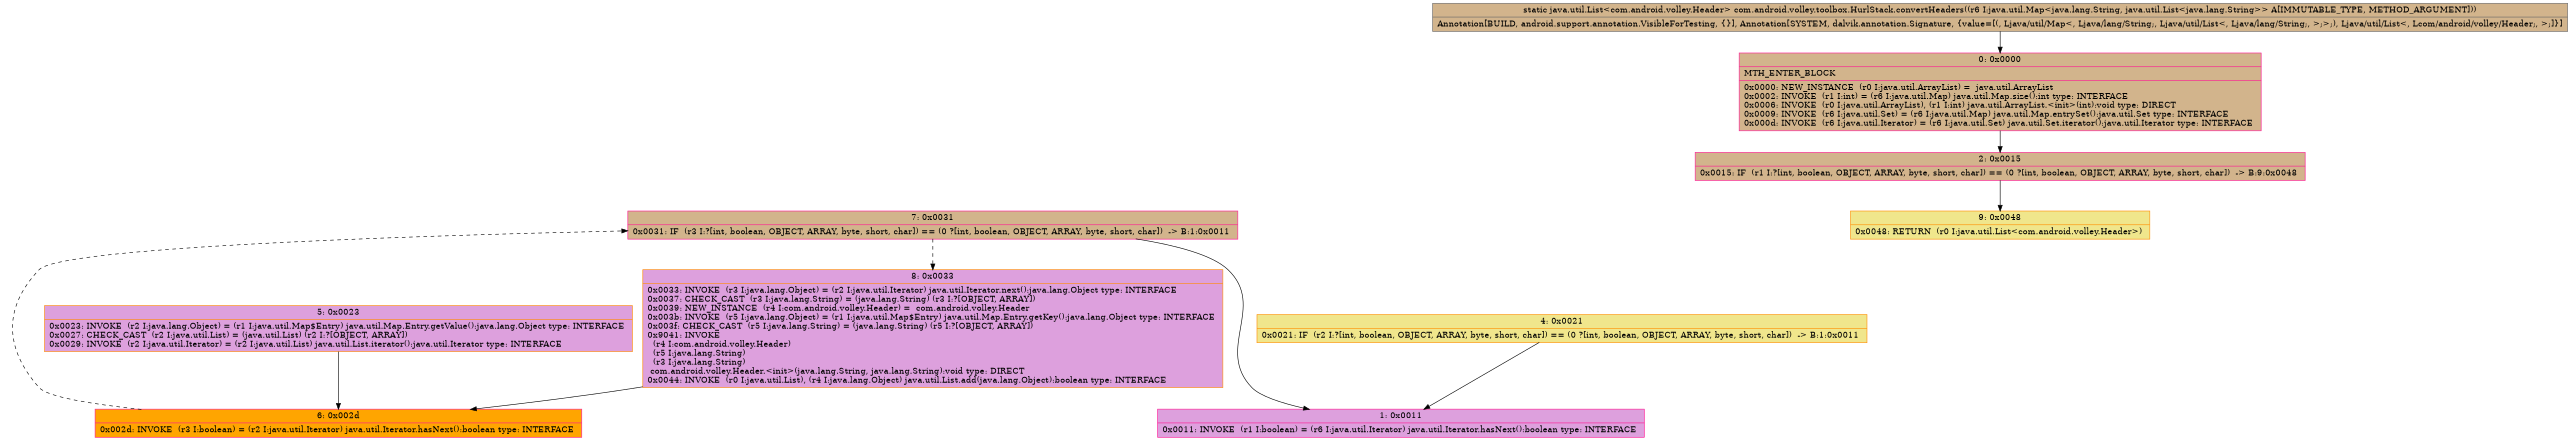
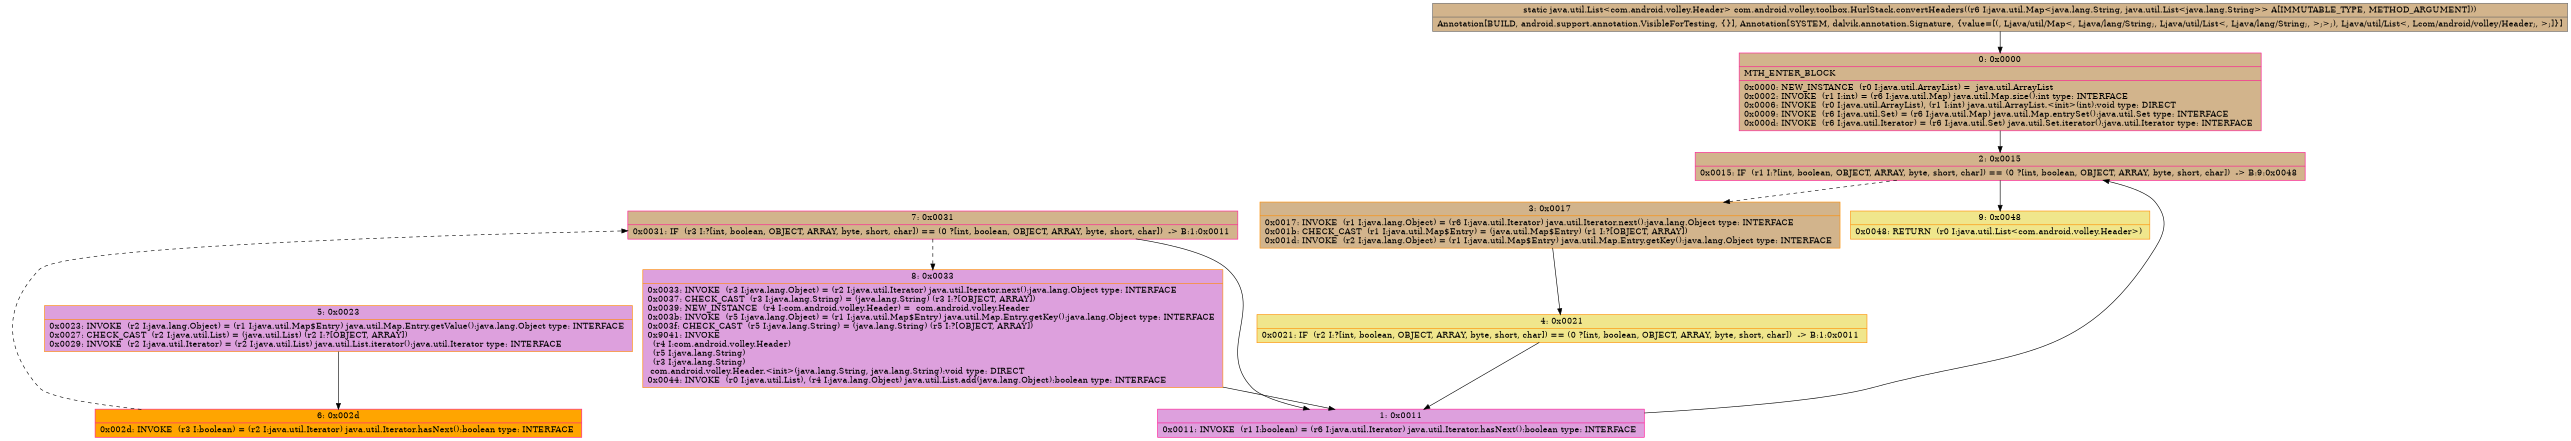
none -> (1550, 225)
none -> (1969, 366)
(560, 399) -> (1287, 400)
